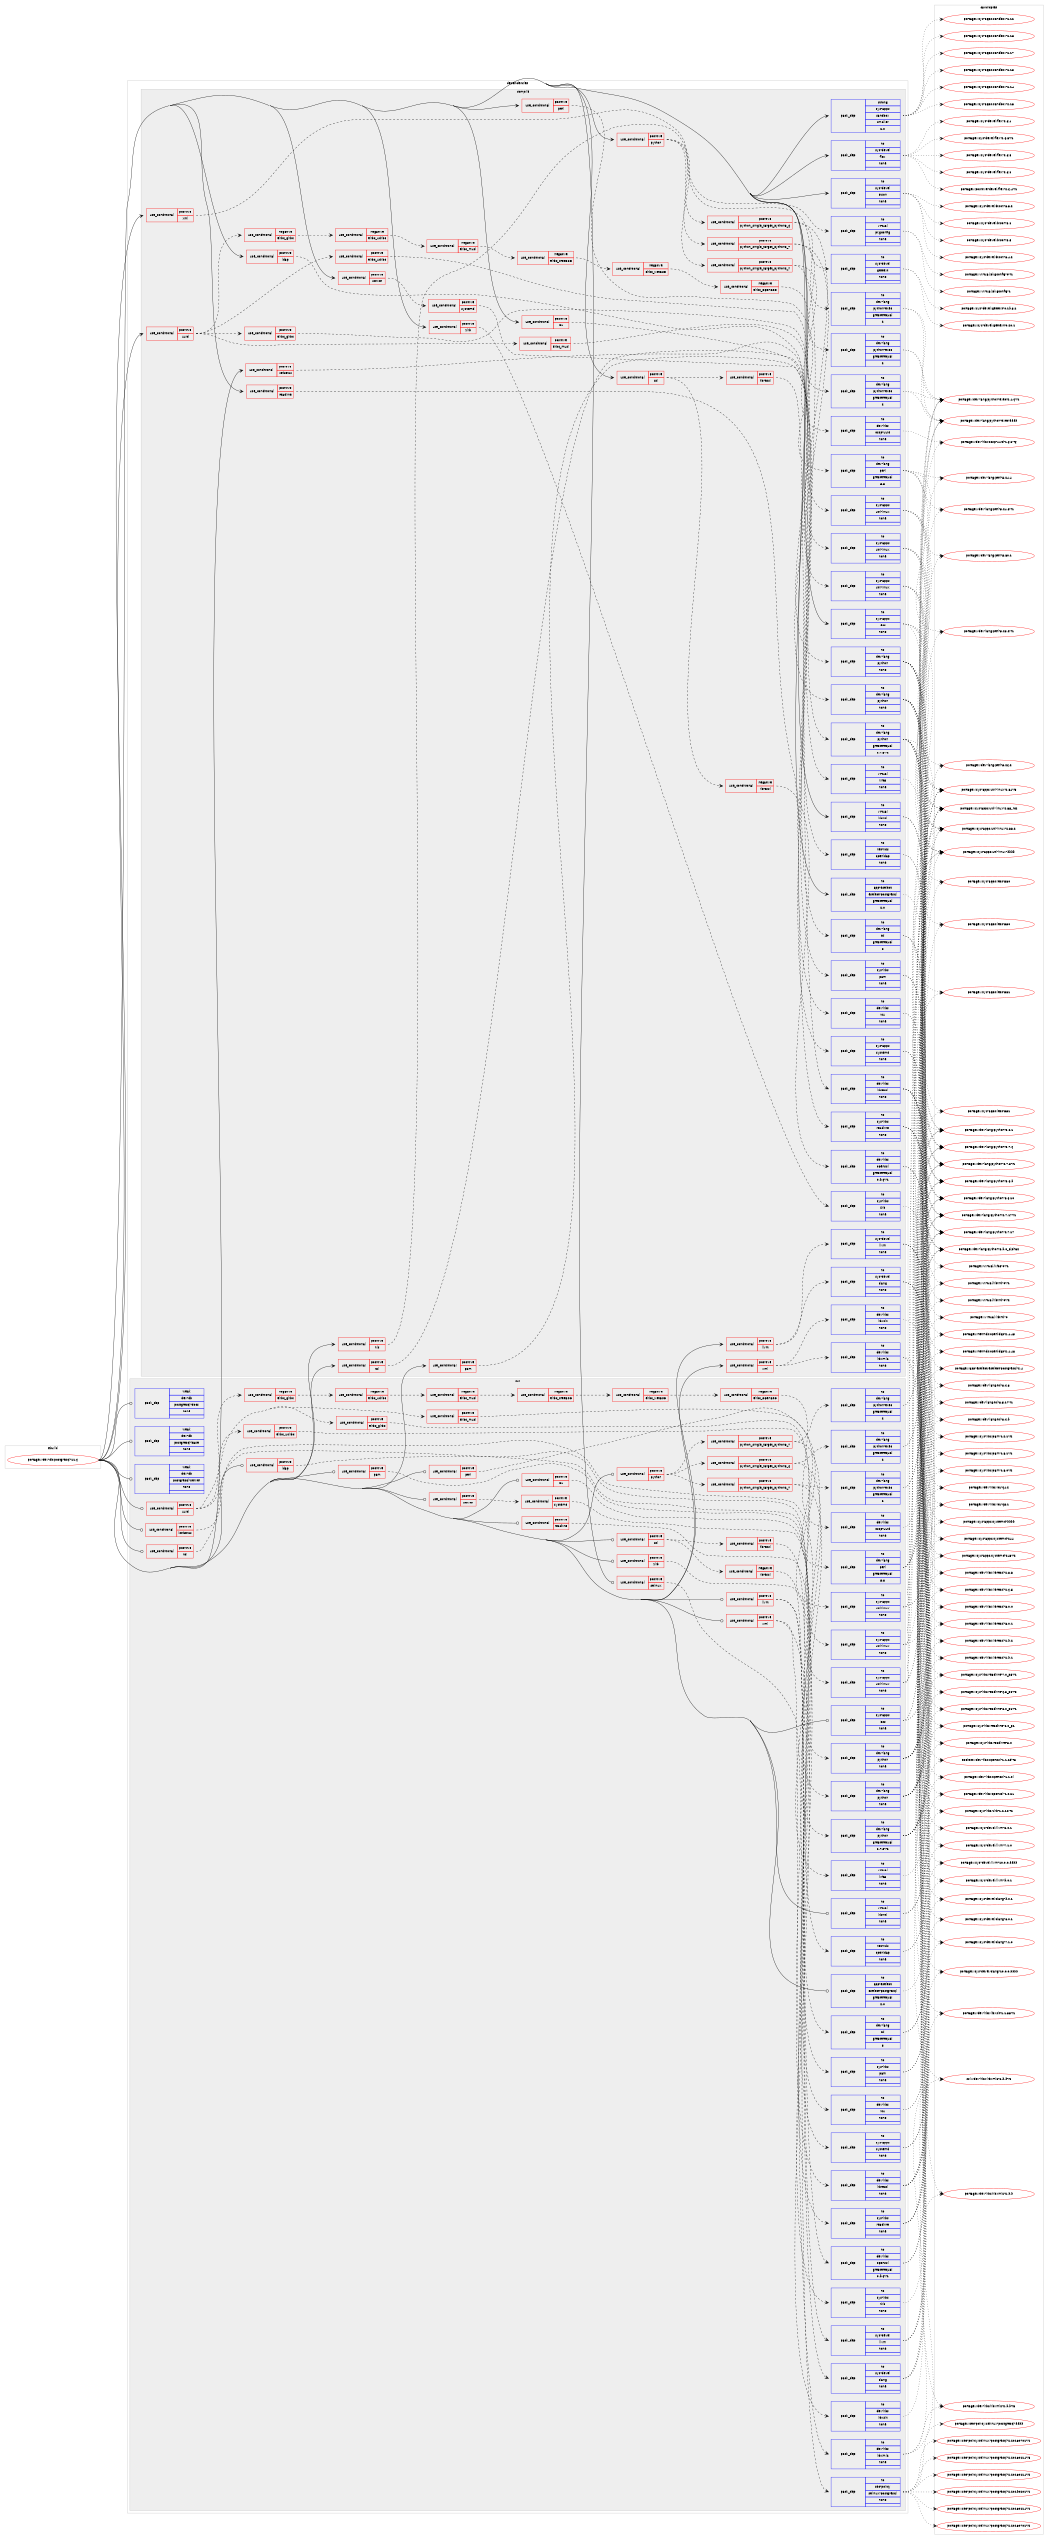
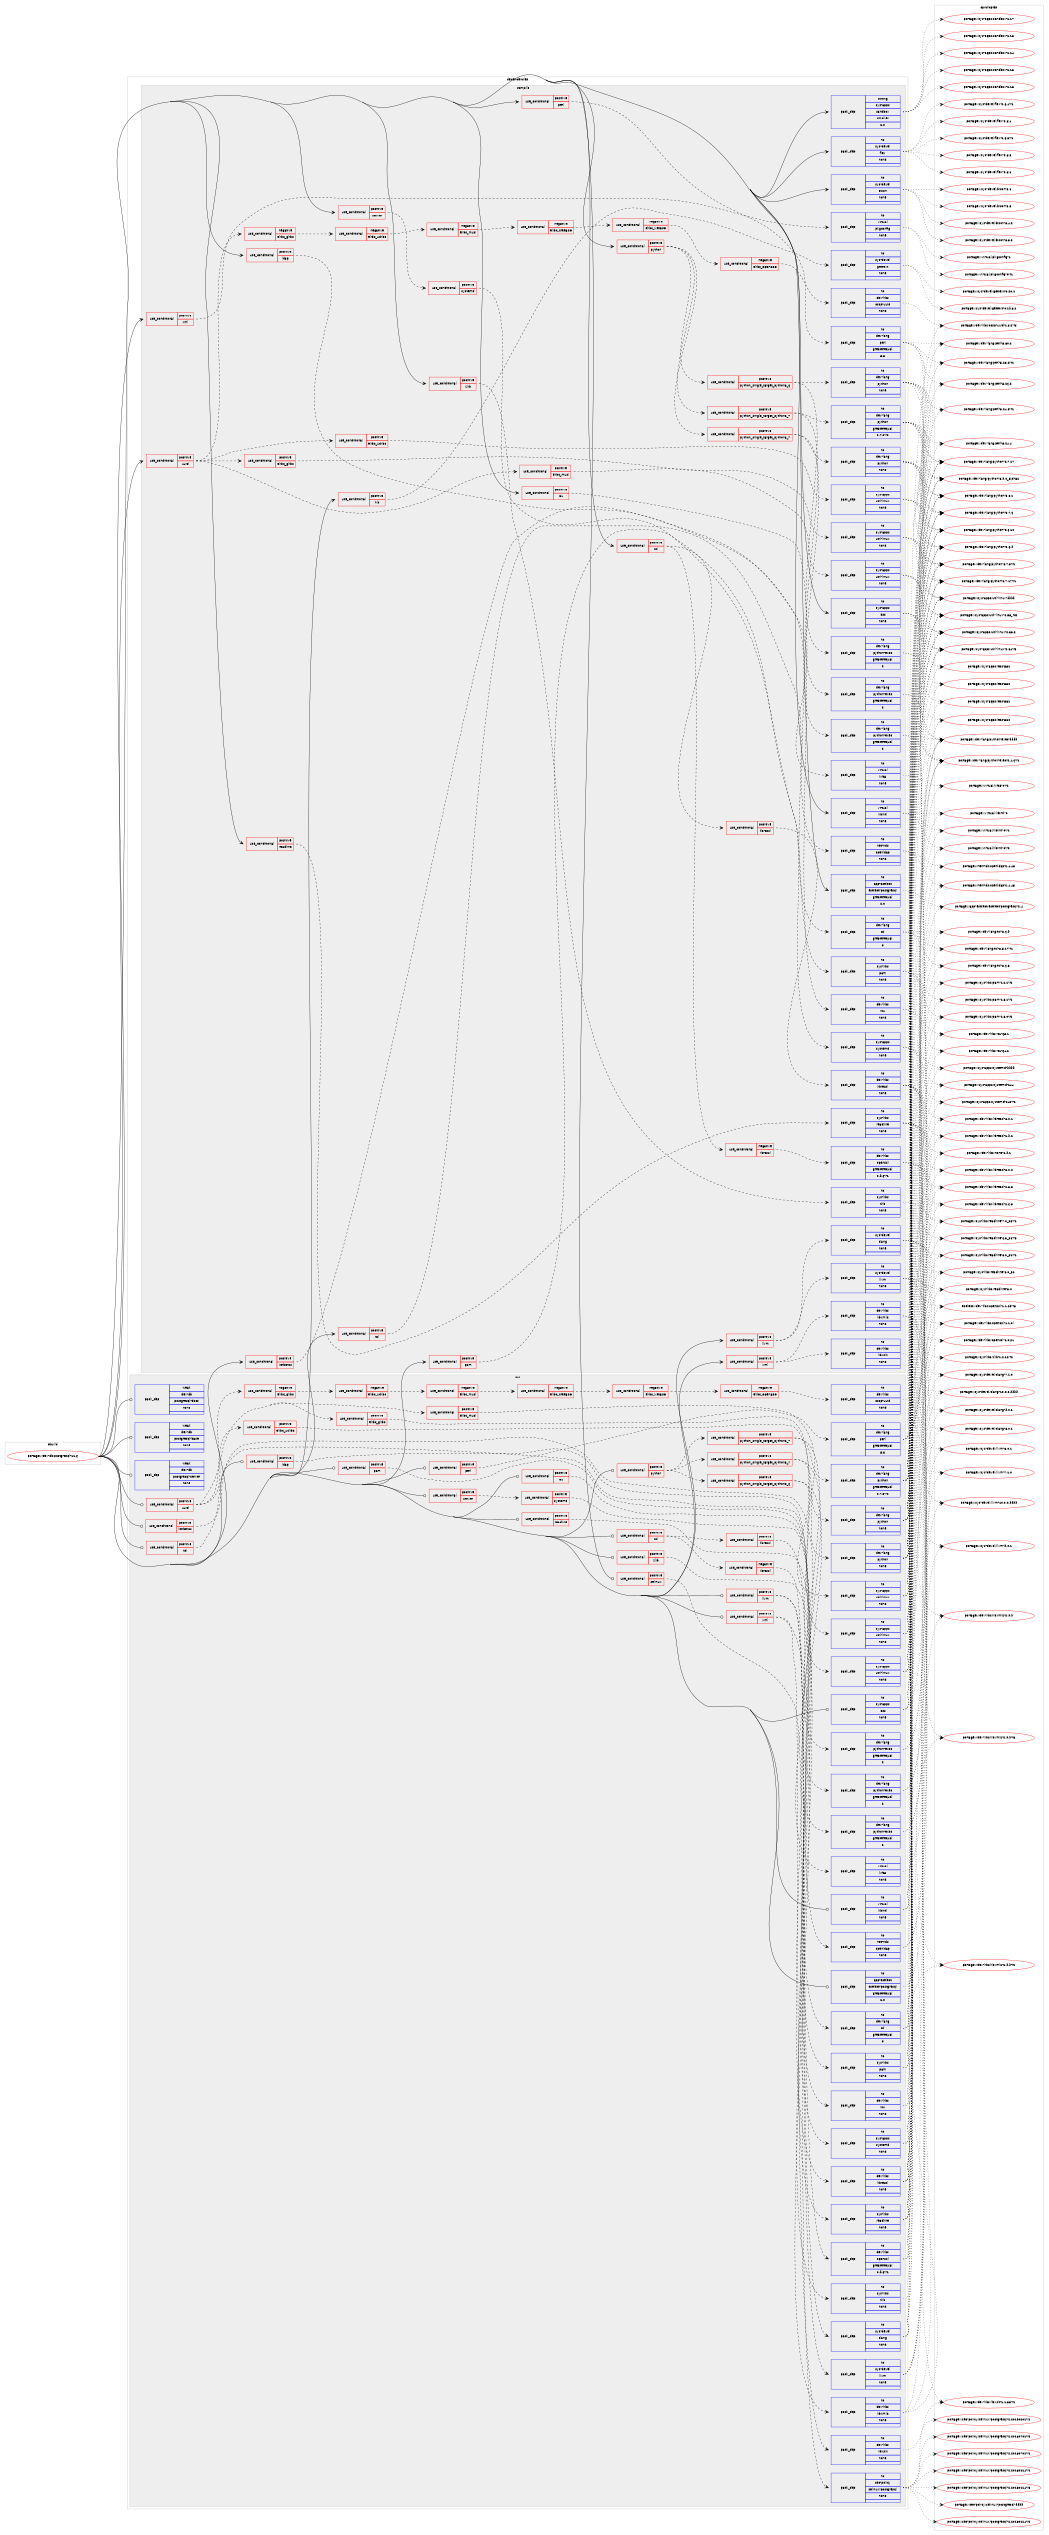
(989, 19) -> none
(989, 189) -> (989, 104)
(989, 1658) -> (989, 1153)
(989, 2079) -> (989, 1965)
